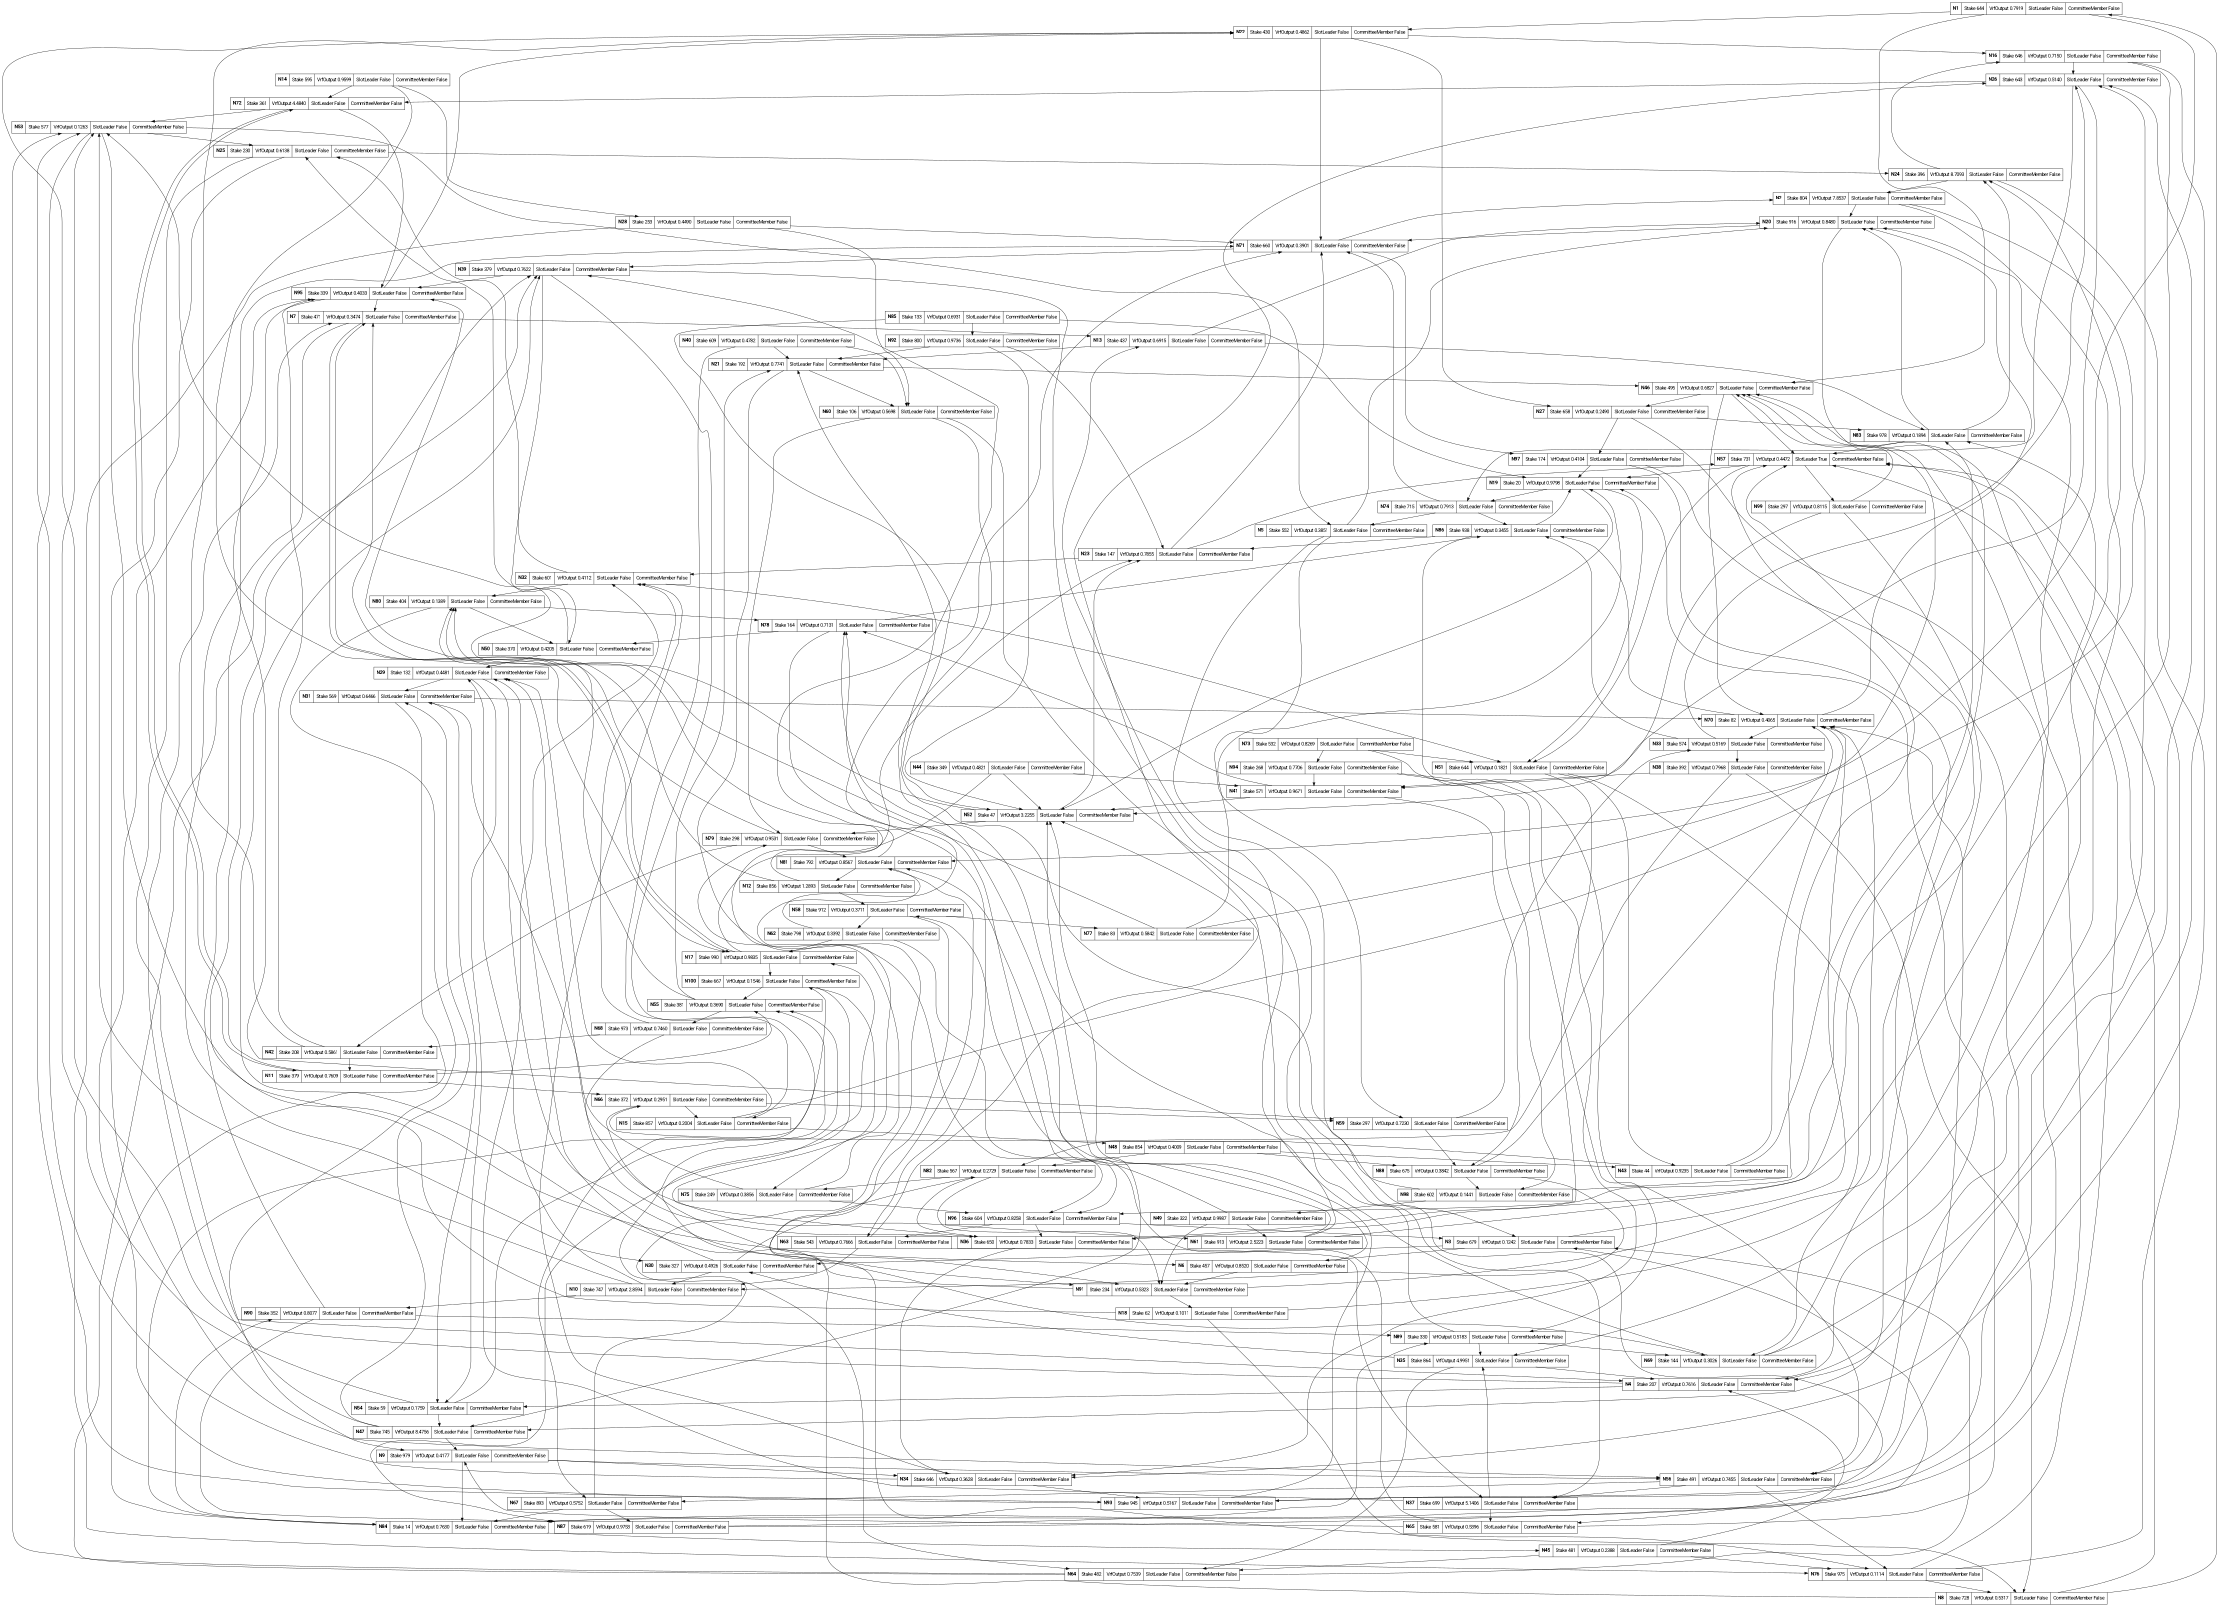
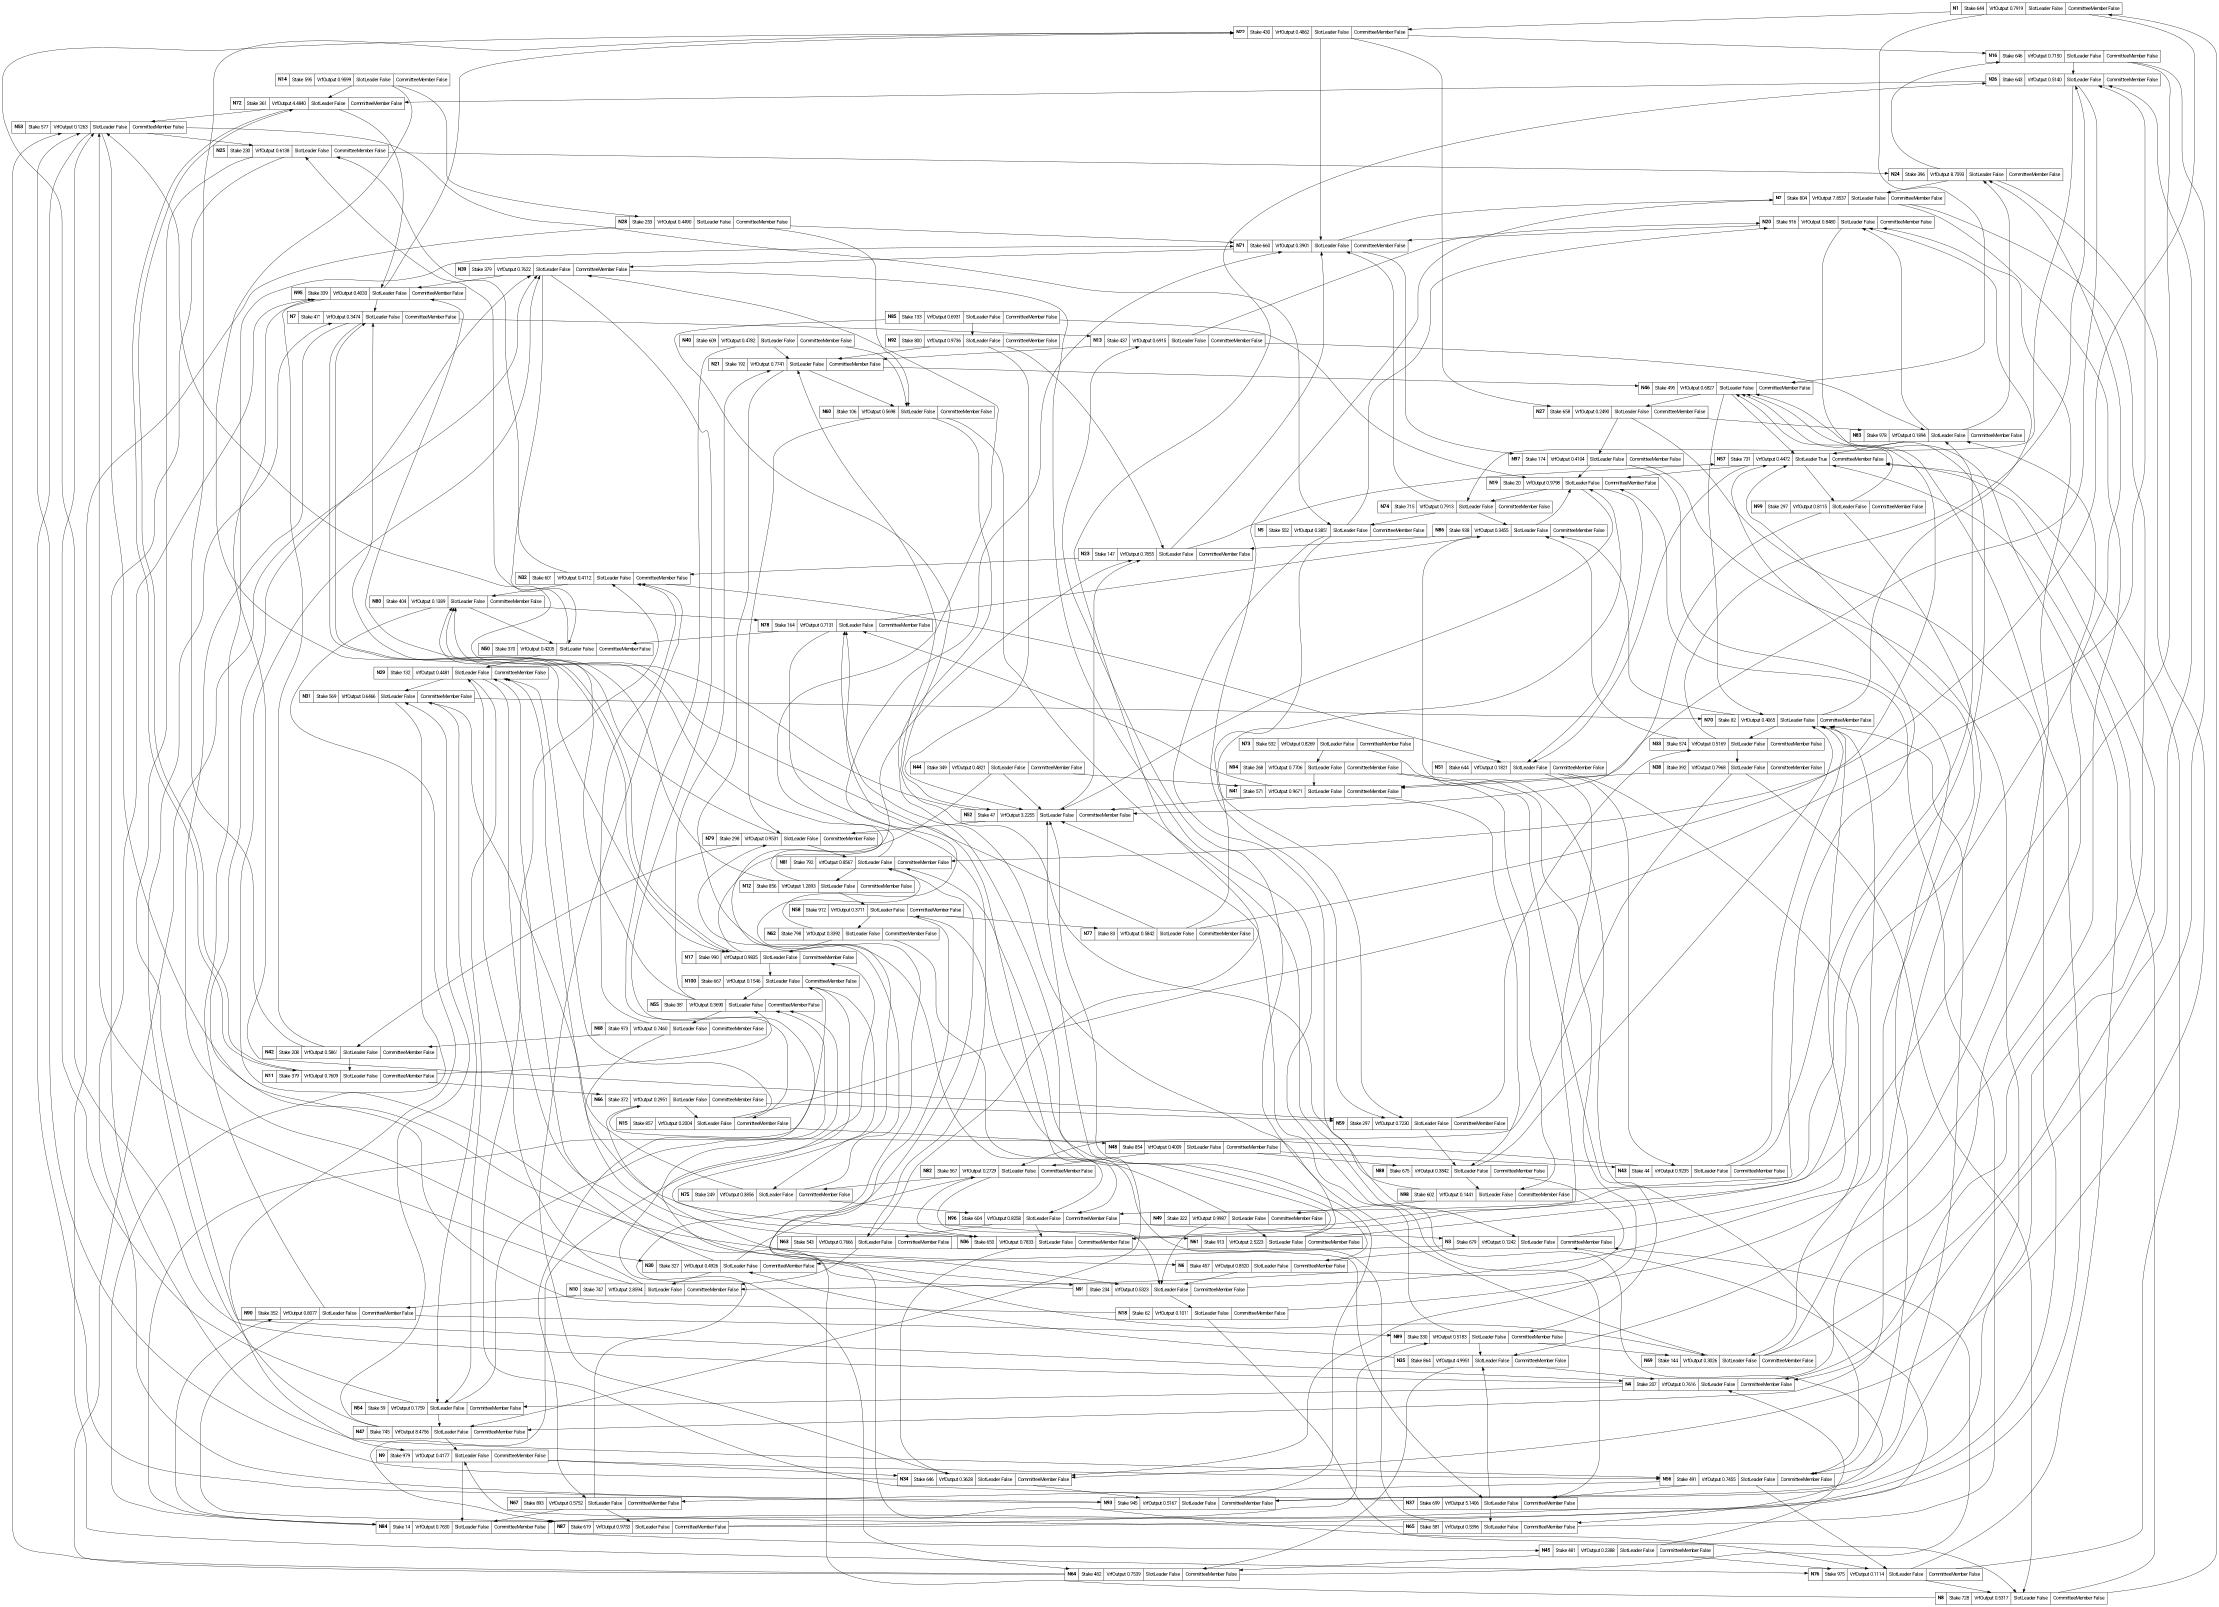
(1854, 209) -> (1271, 499)
(1419, 756) -> none
